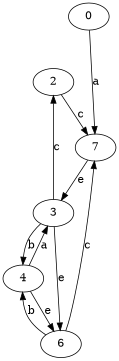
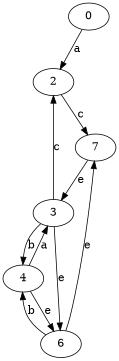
(92, 78) -> (73, 46)
(87, 246) -> (87, 246)
